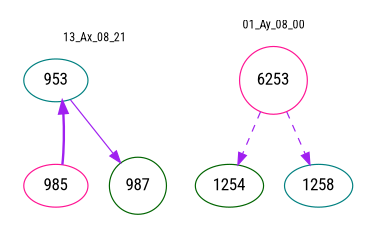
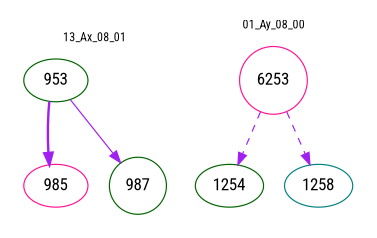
(95, 38) -> (95, 38)
(56, 80) -> (56, 80)
(64, 139) -> (48, 127)
